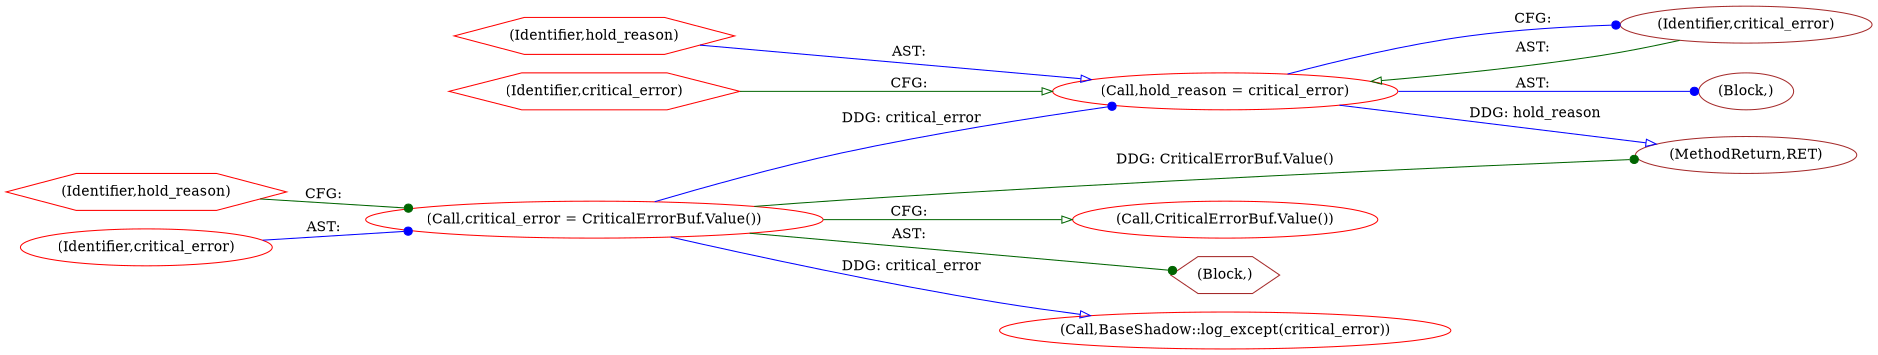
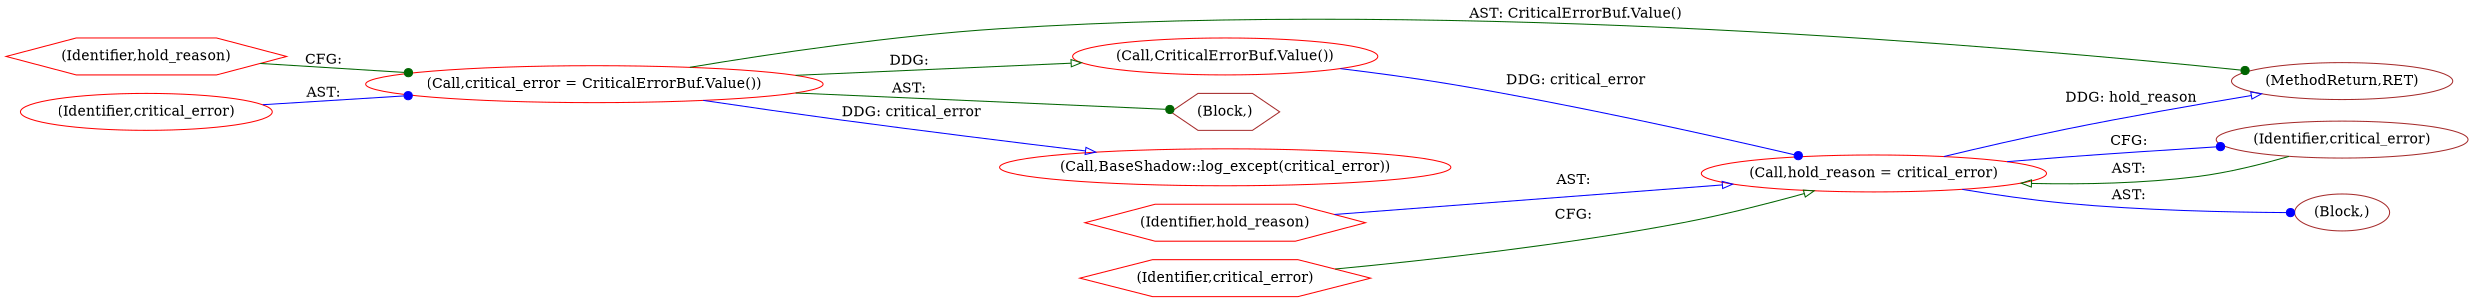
(879, 145) -> (1568, 106)
(1225, 160) -> (1576, 14)
(911, 212) -> (911, 61)
